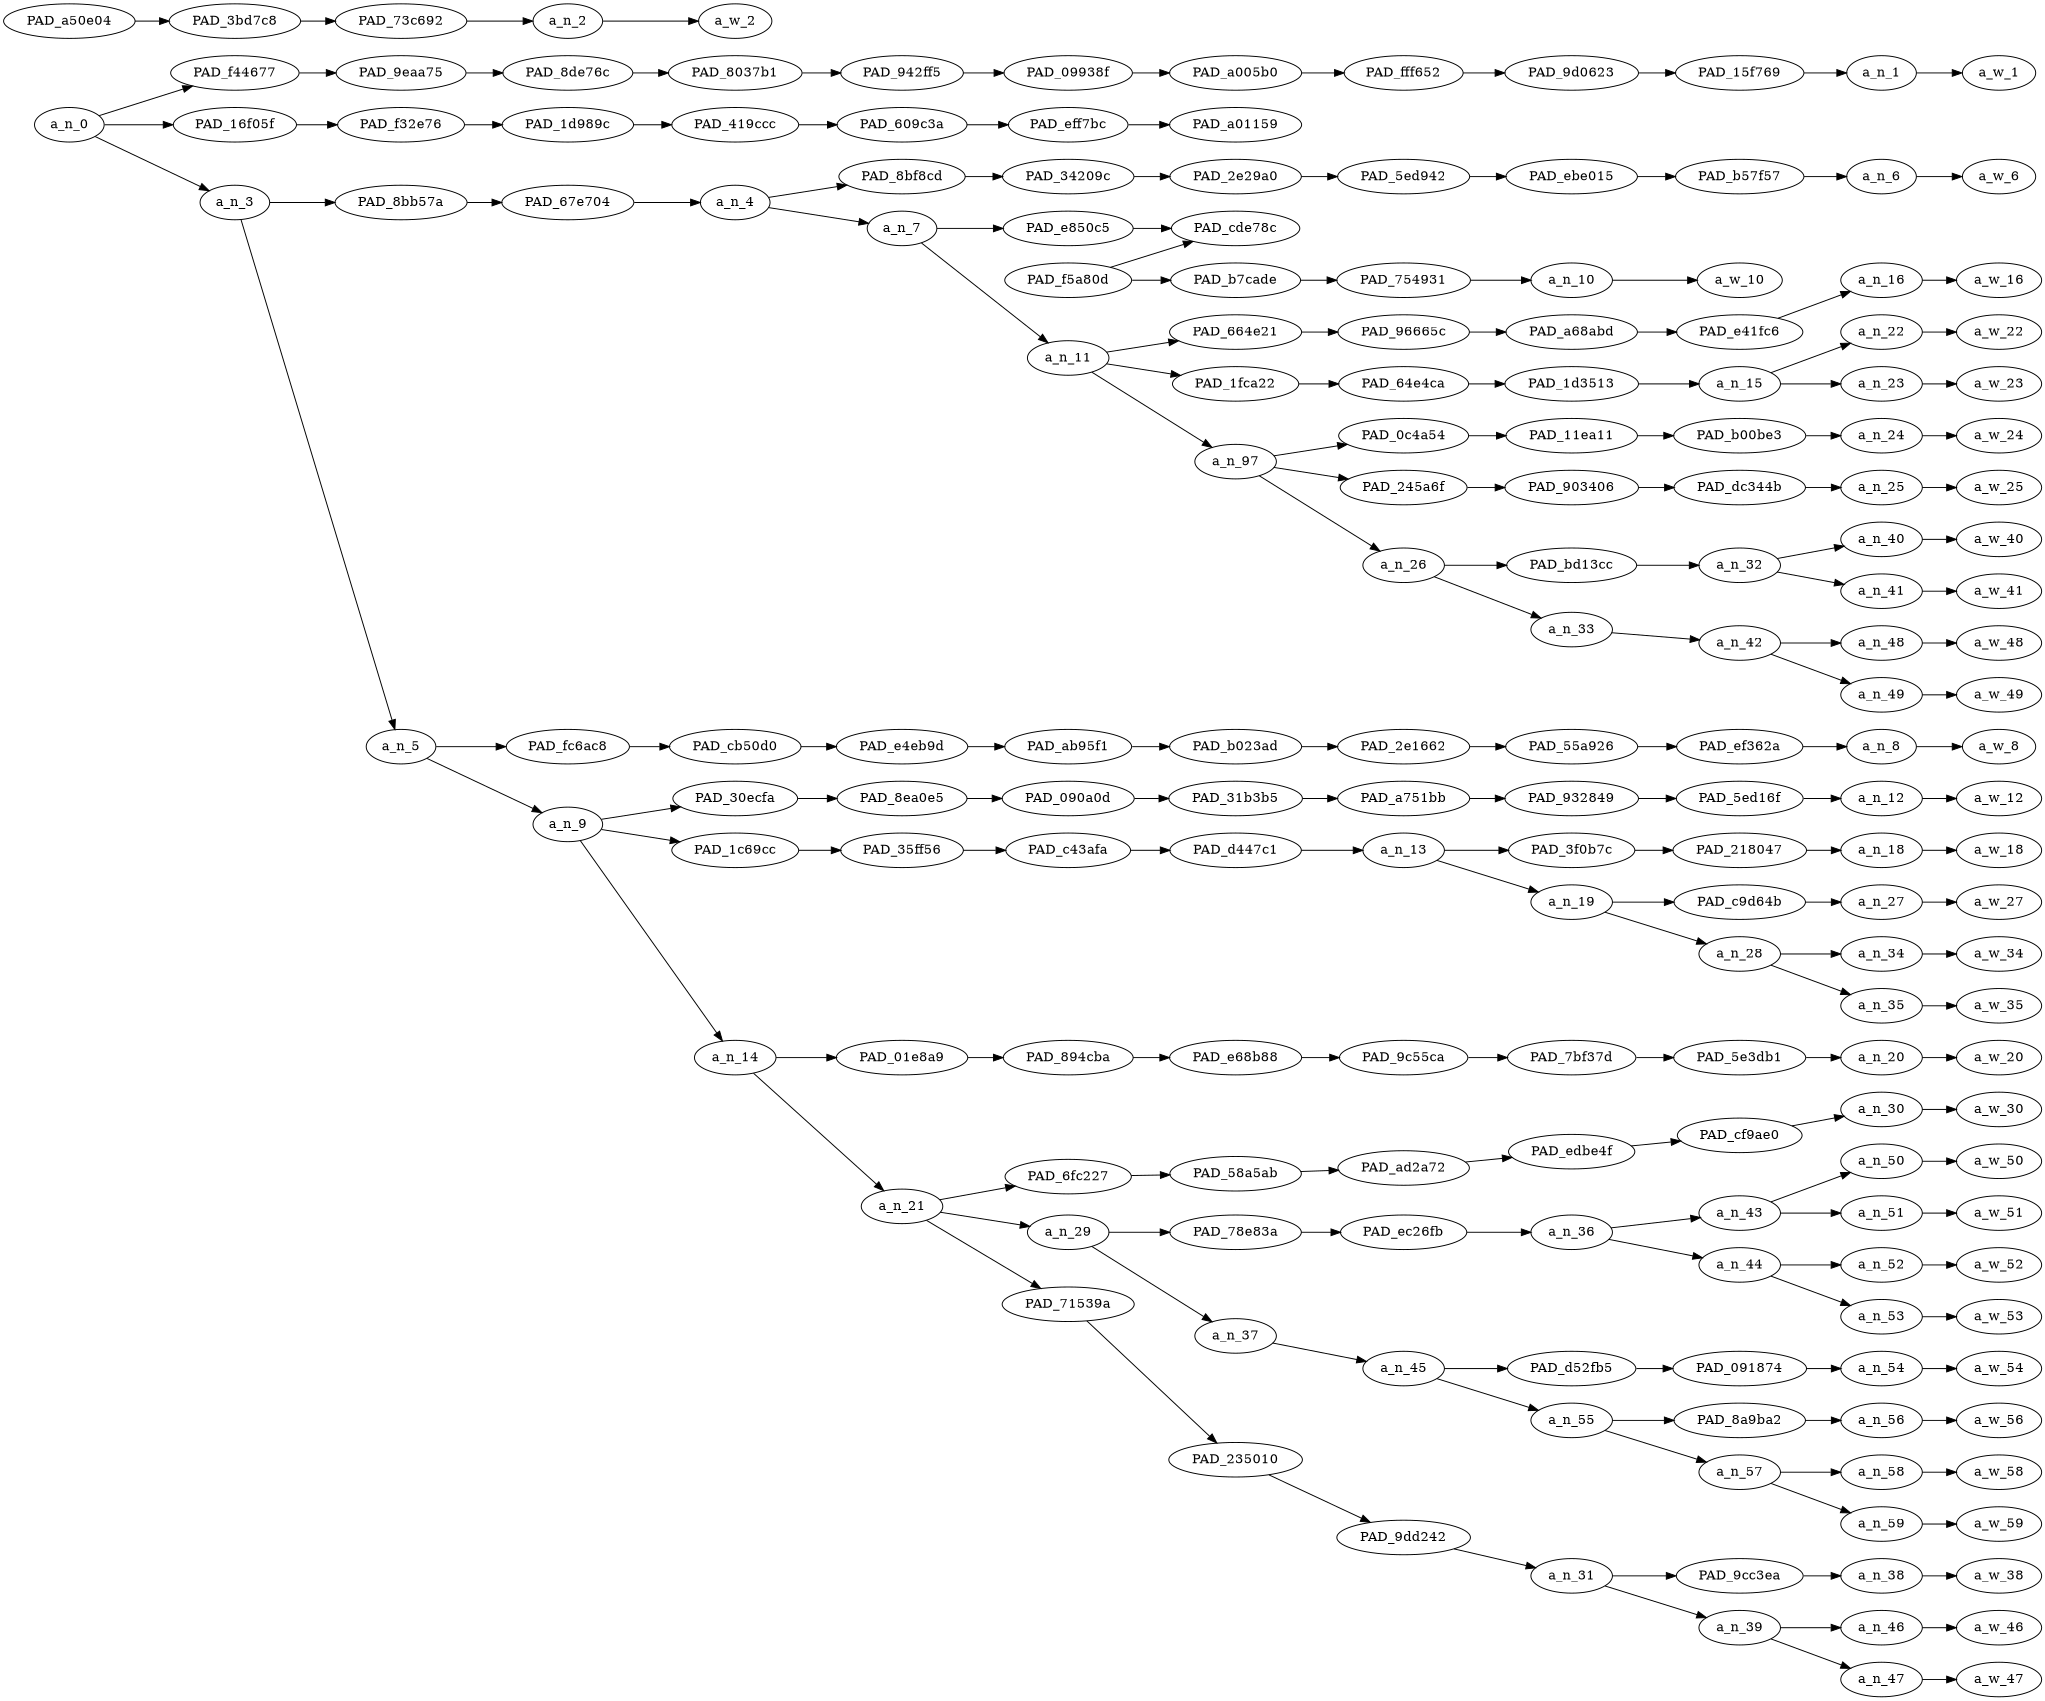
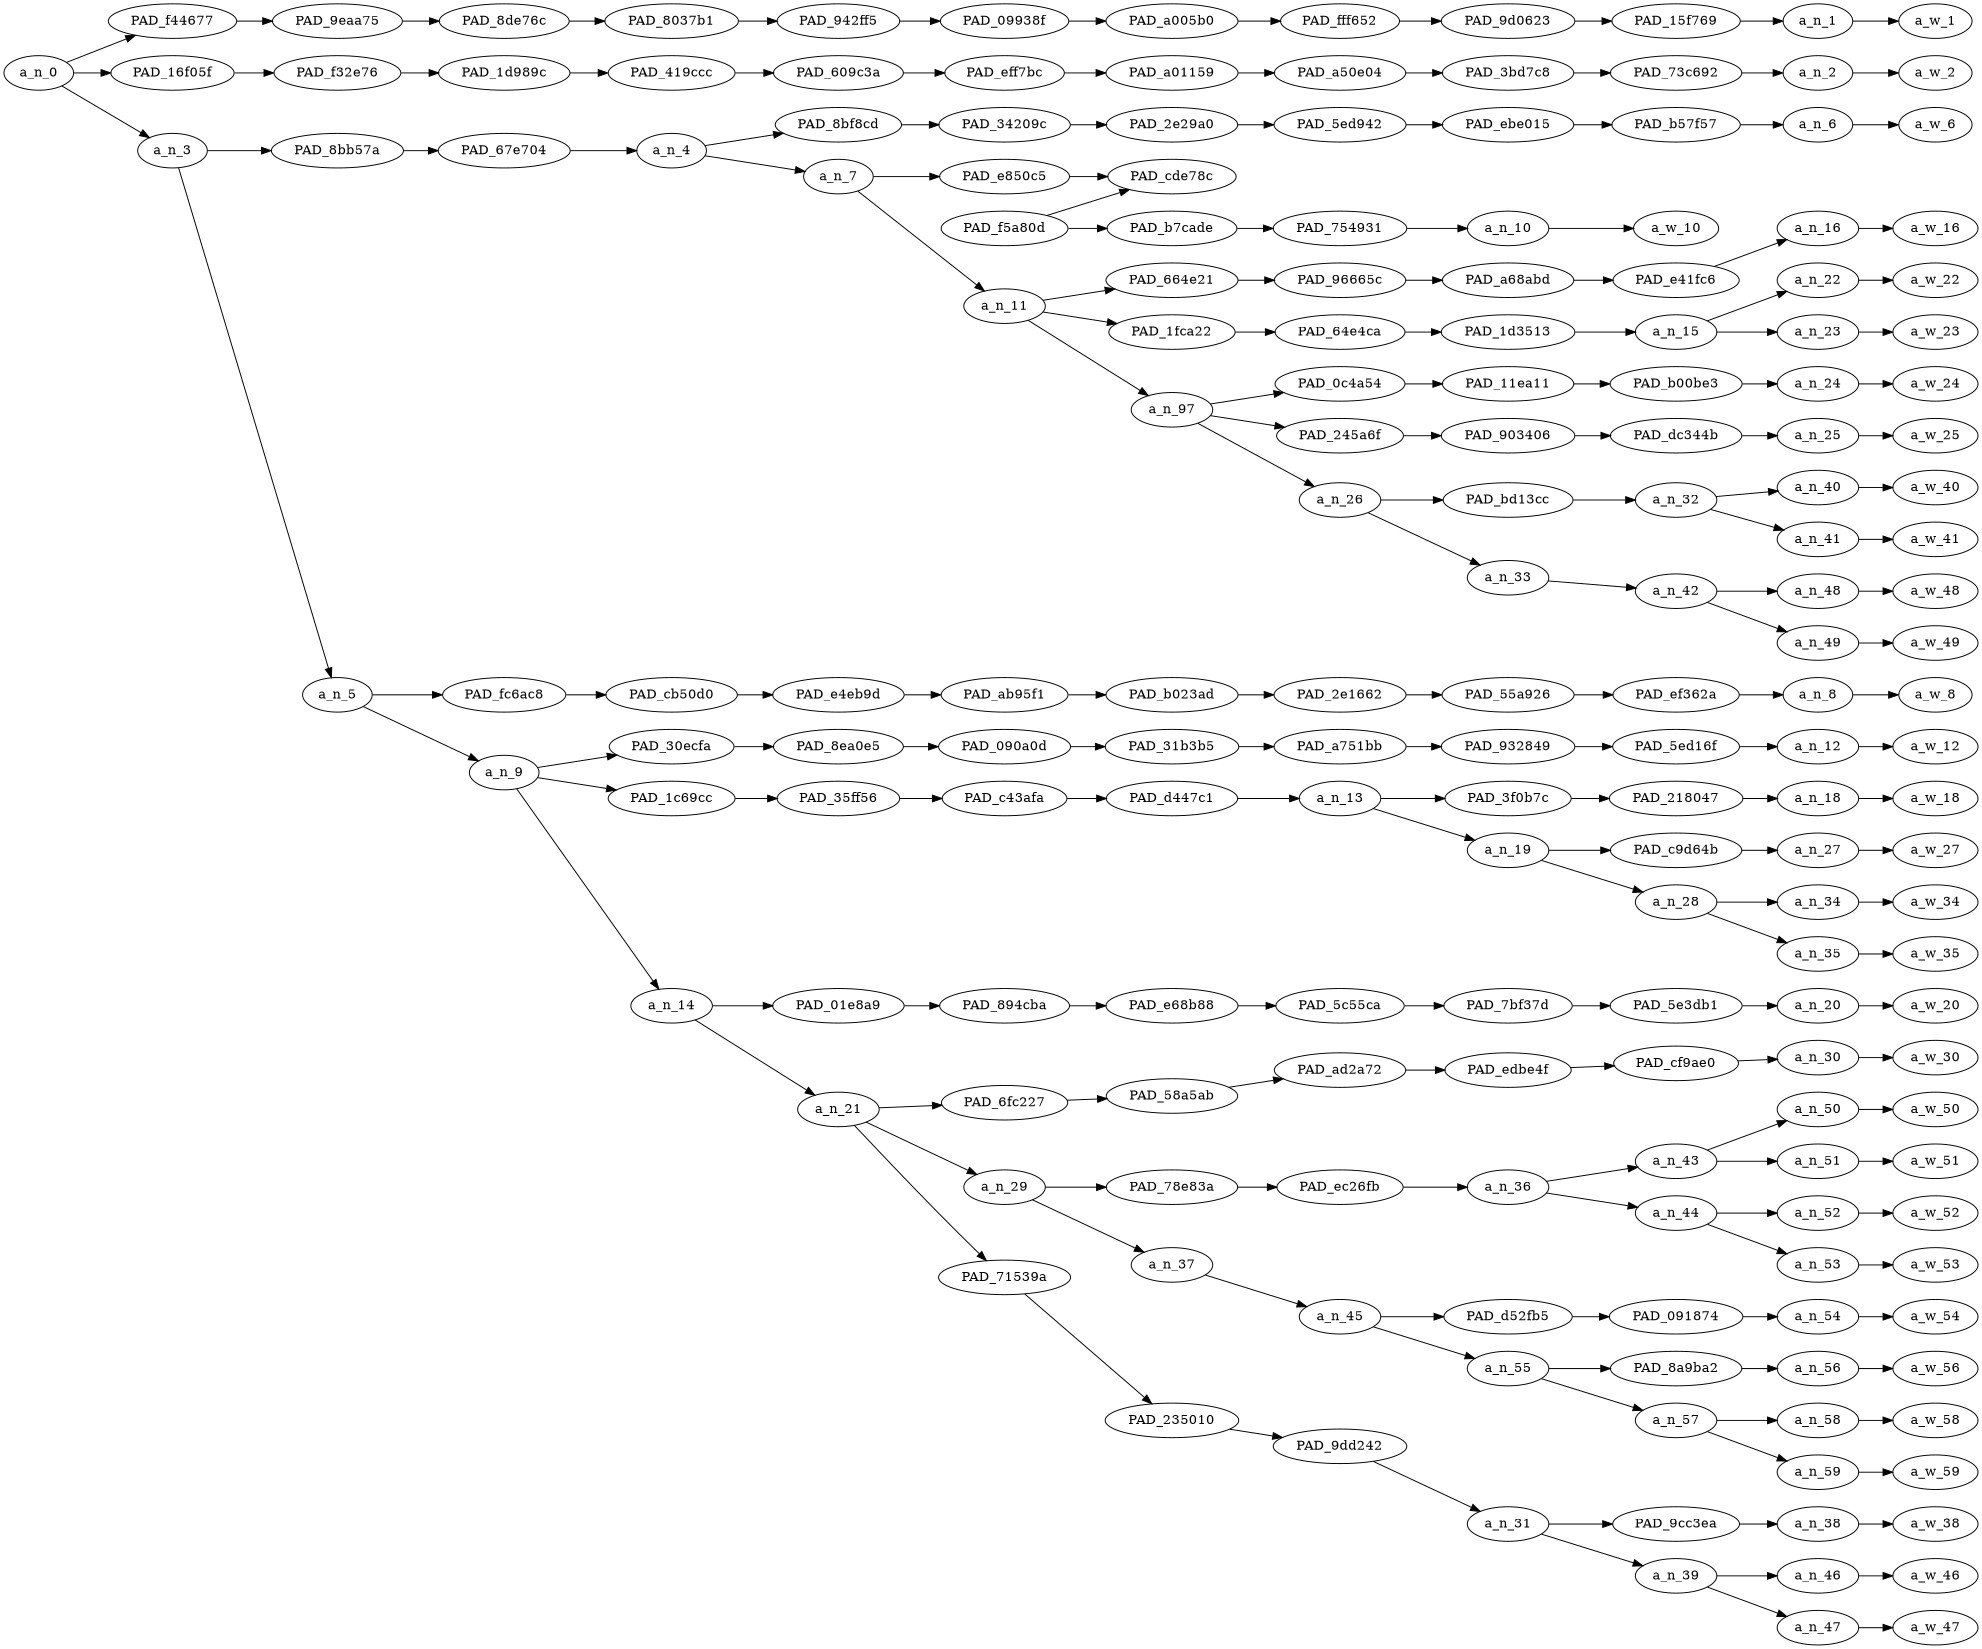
none -> (1251, 73)
(1404, 1058) -> (1340, 1006)
